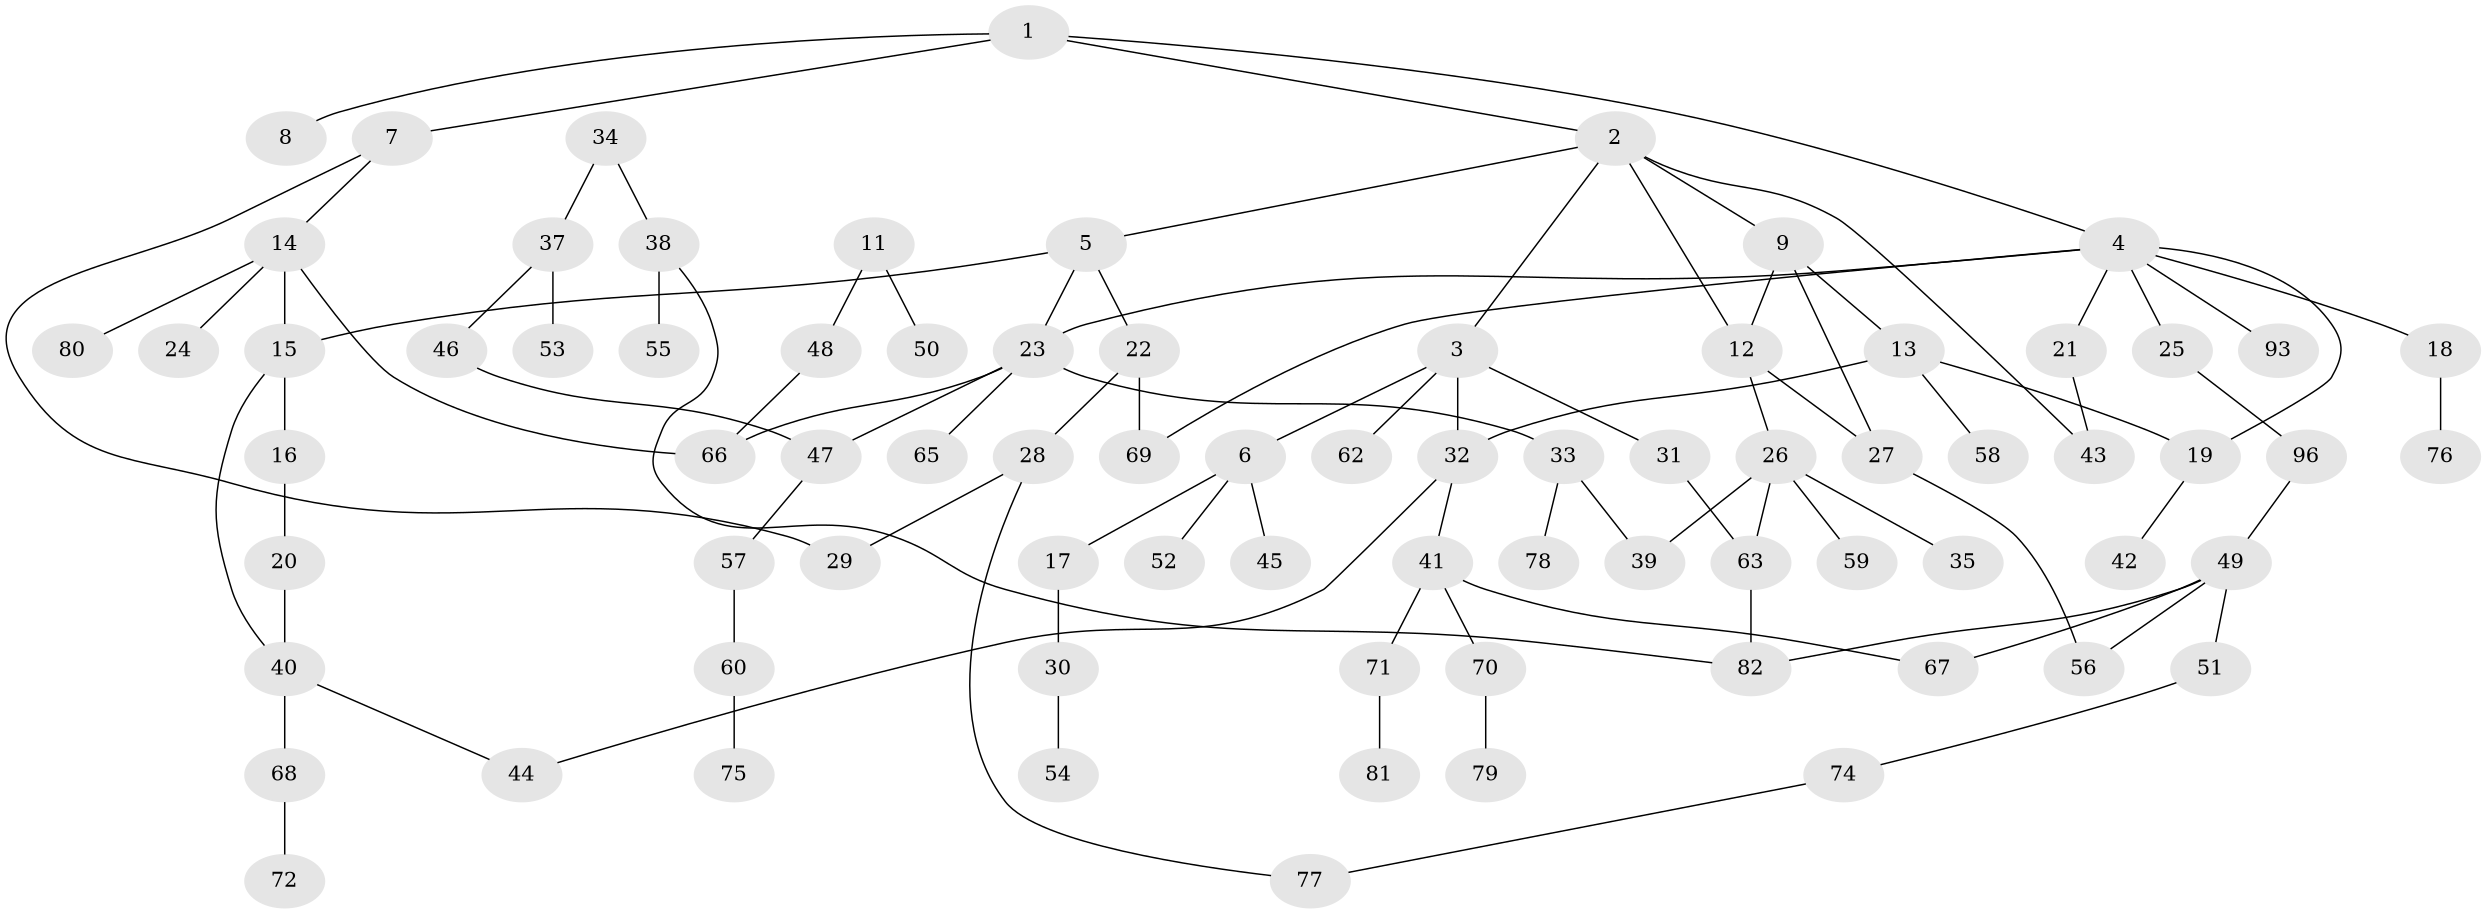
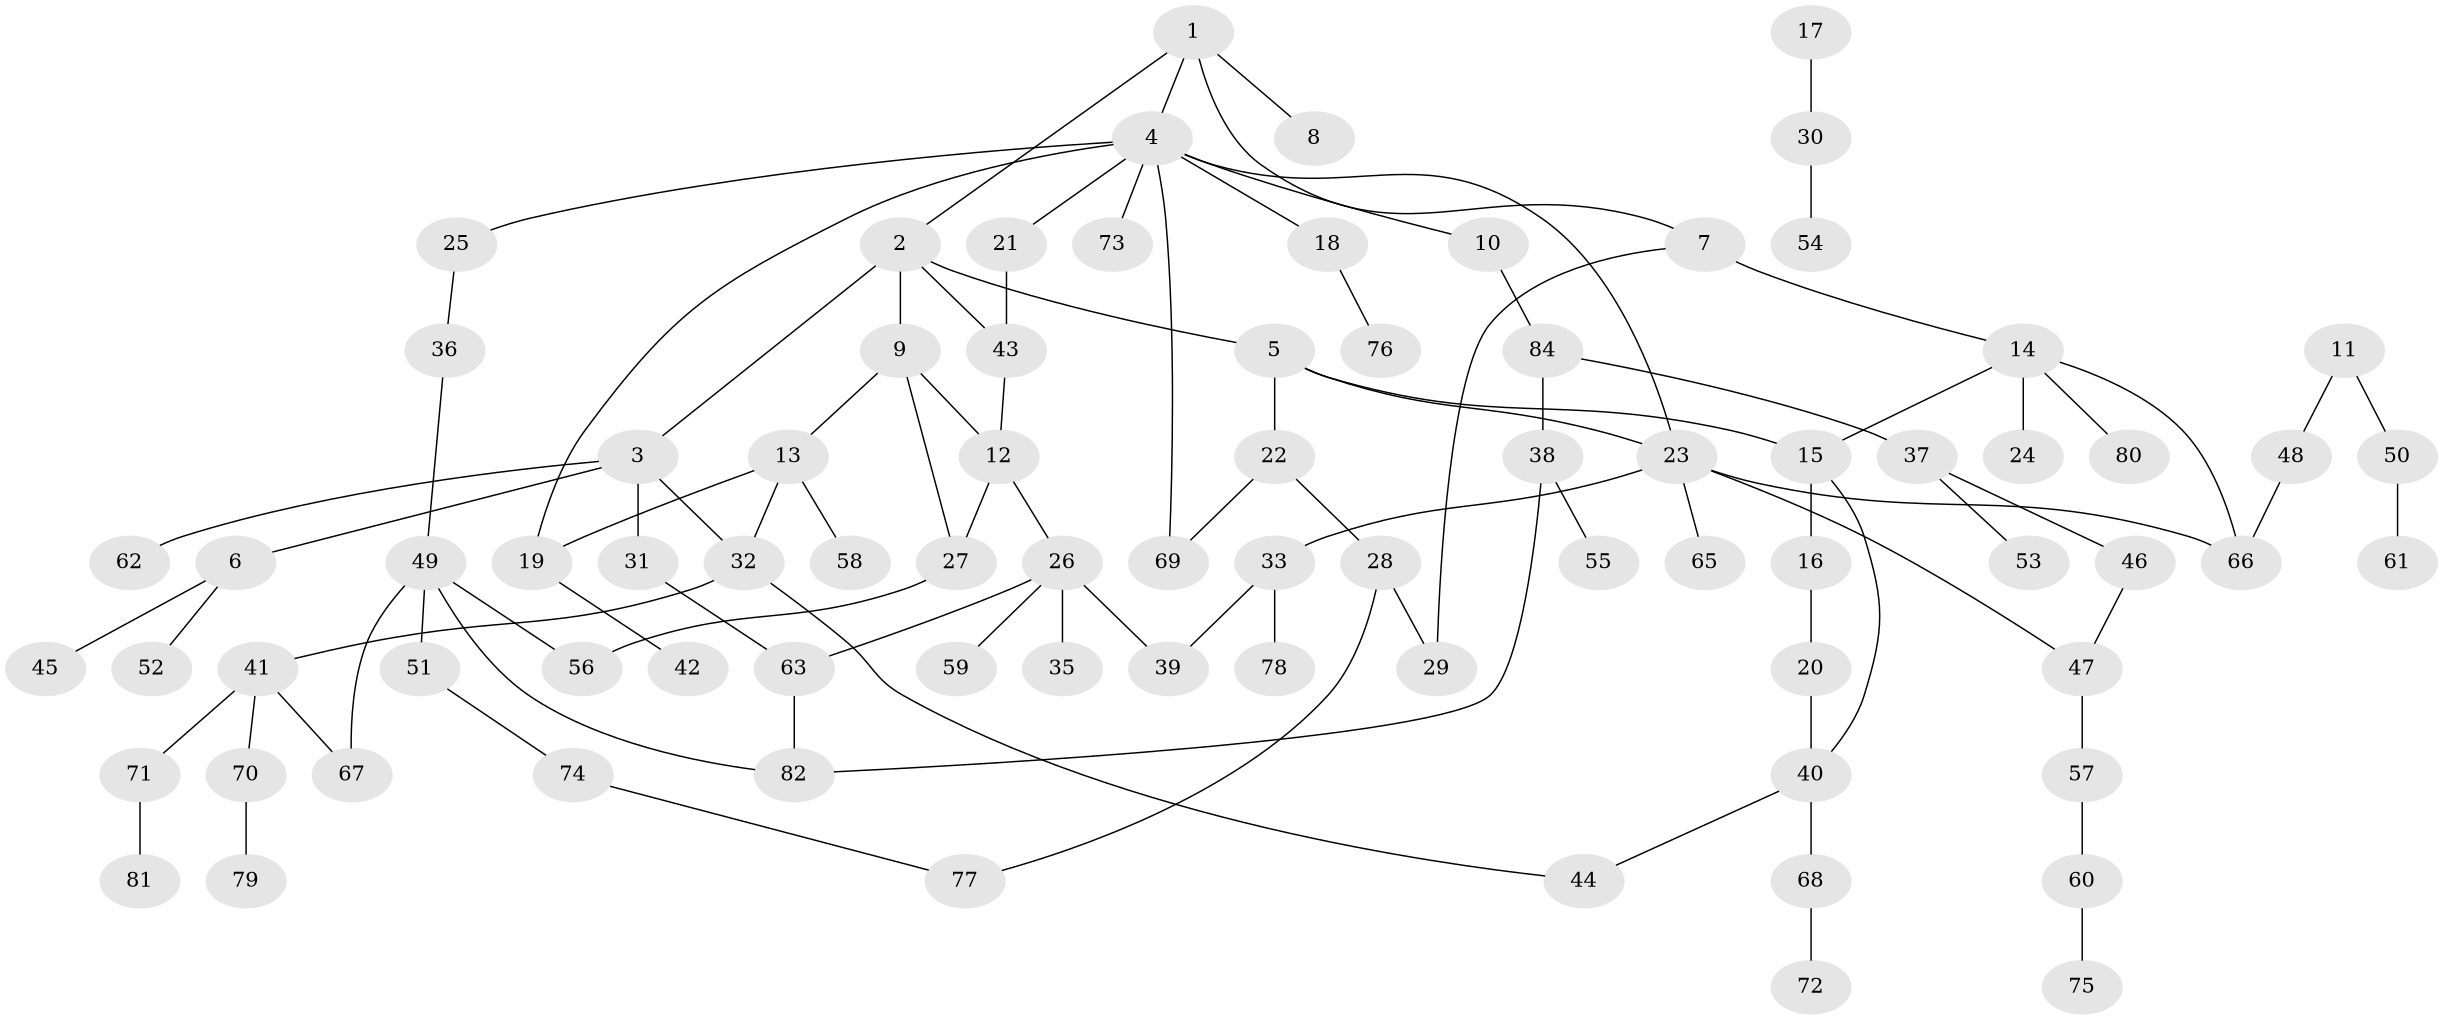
(606, 139) -> (1543, 351)
none -> (1488, 245)
(1679, 245) -> (1003, 404)
(2278, 351) -> (1113, 245)
(2306, 457) -> (445, 351)
(1152, 510) -> none
none -> (2398, 563)
